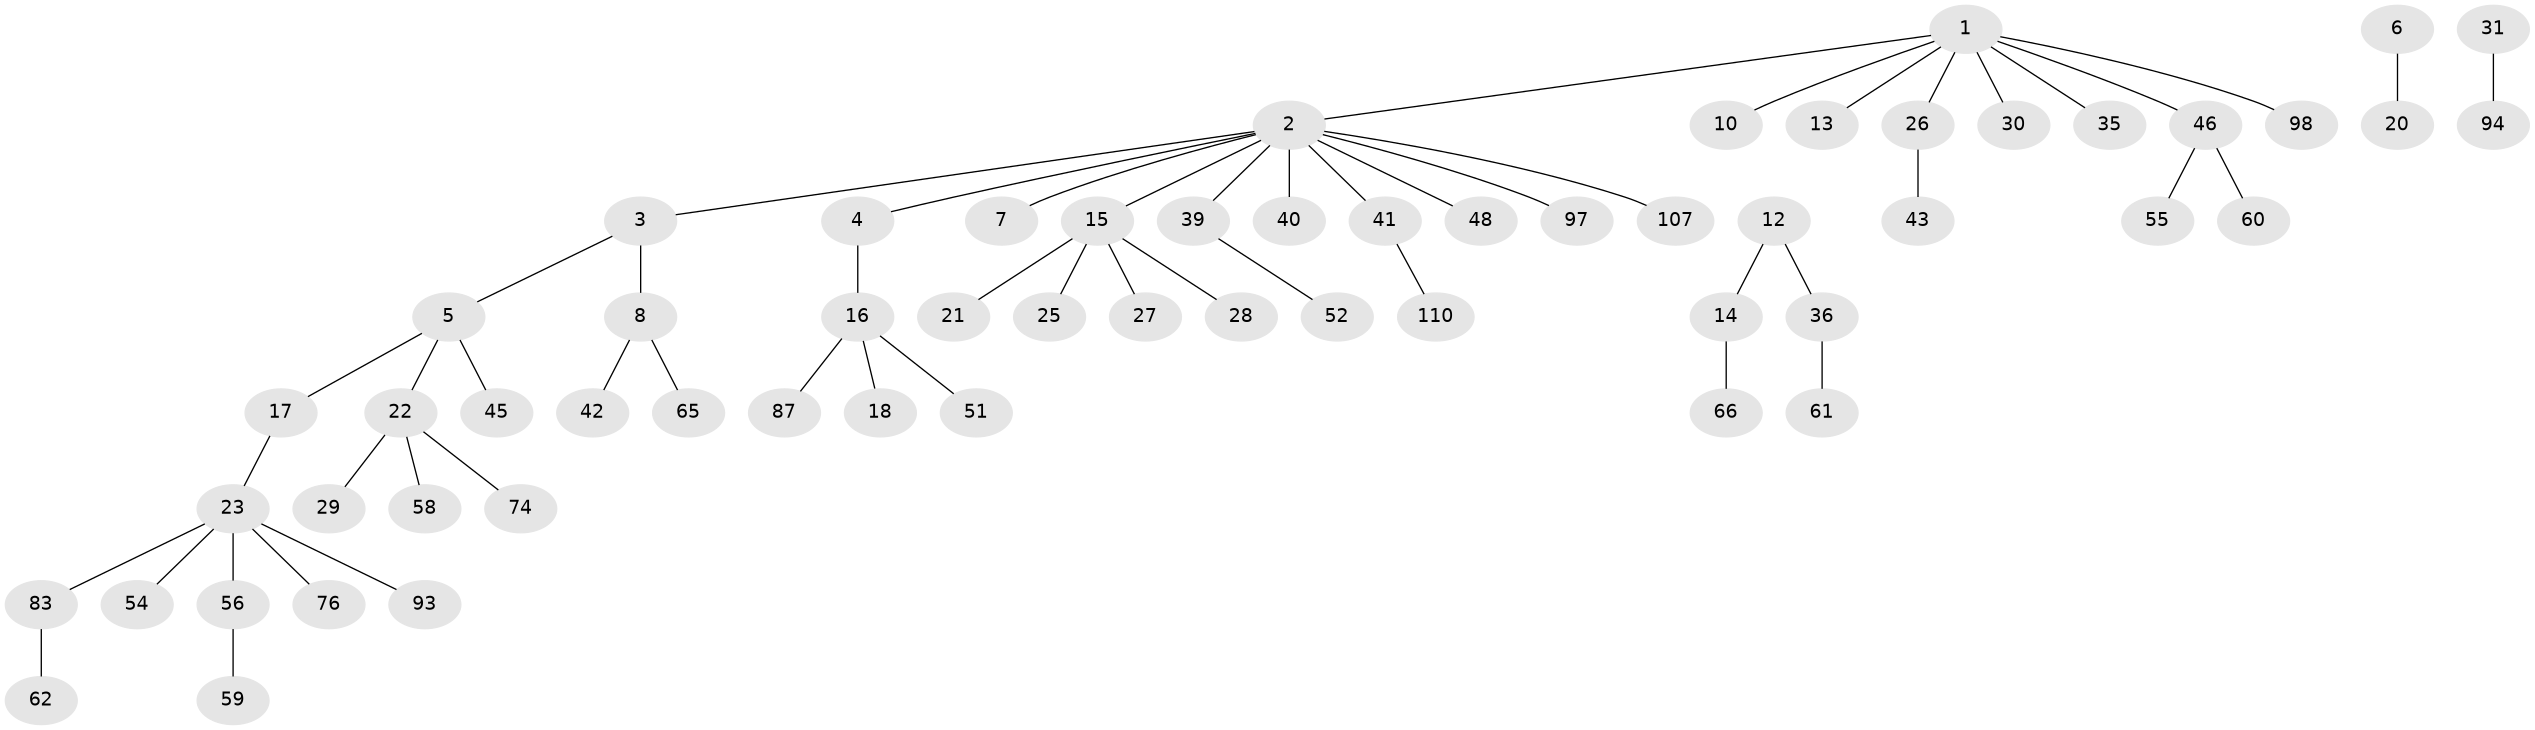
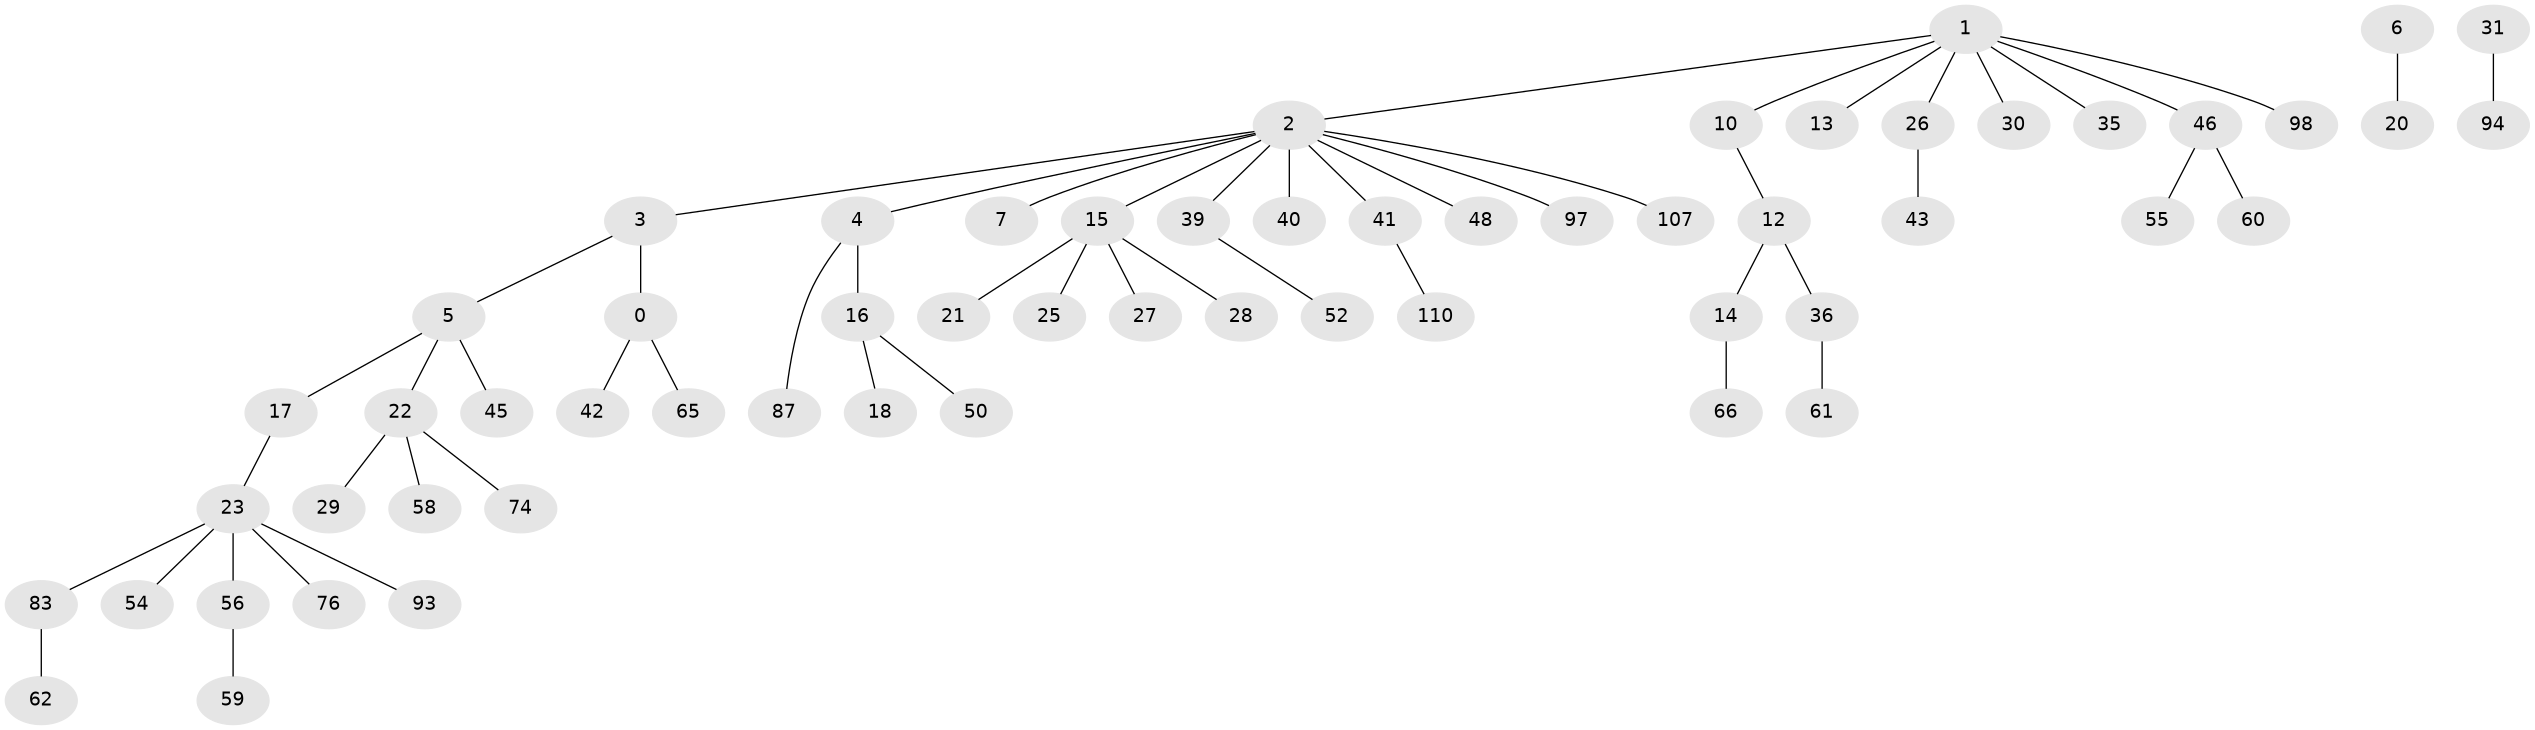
none -> (1750, 173)
(641, 317) -> (641, 317)
(821, 365) -> (803, 312)
(976, 413) -> (976, 413)
